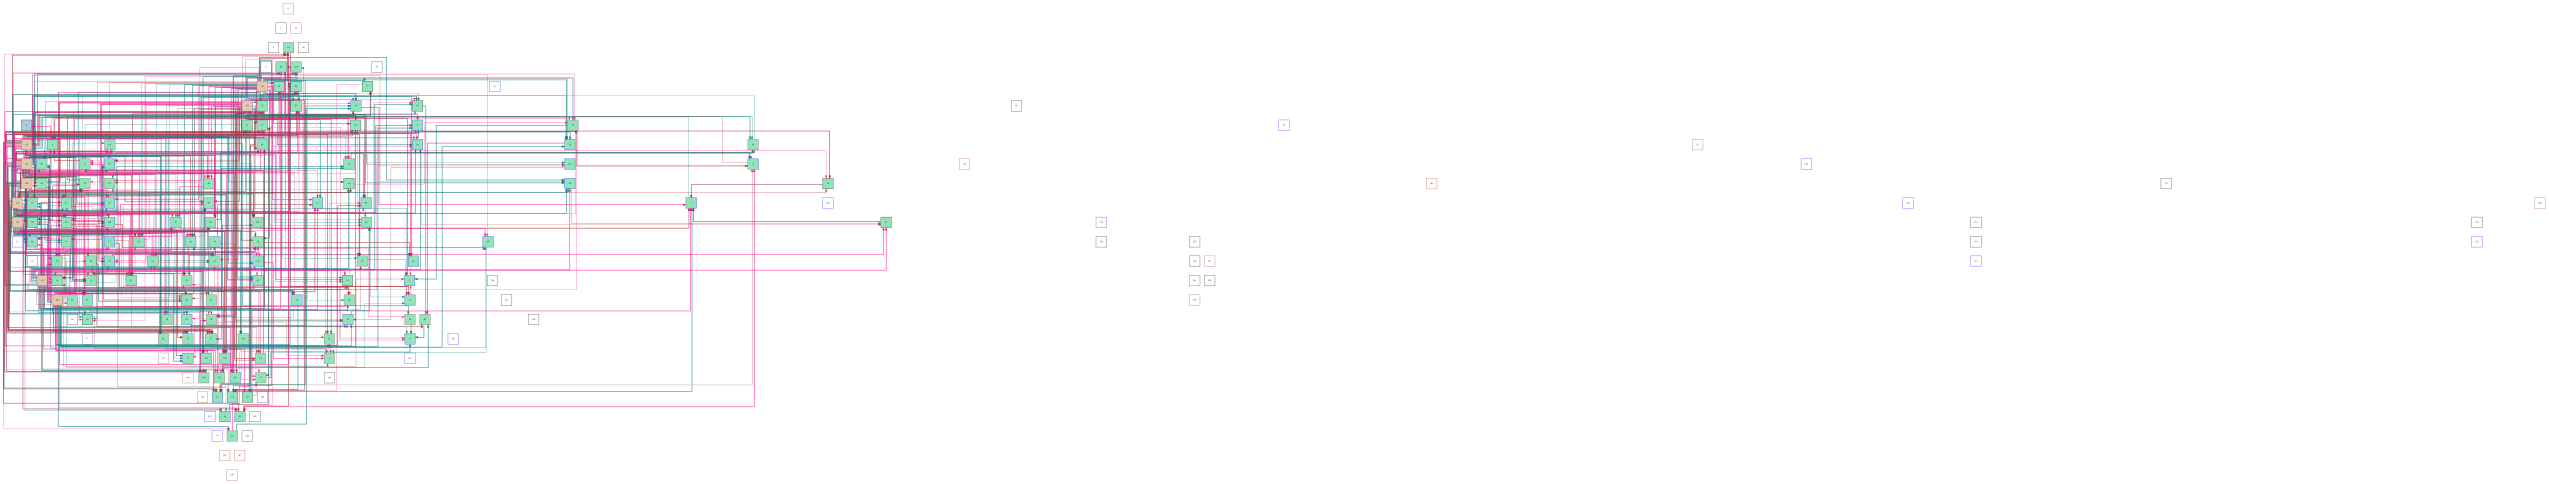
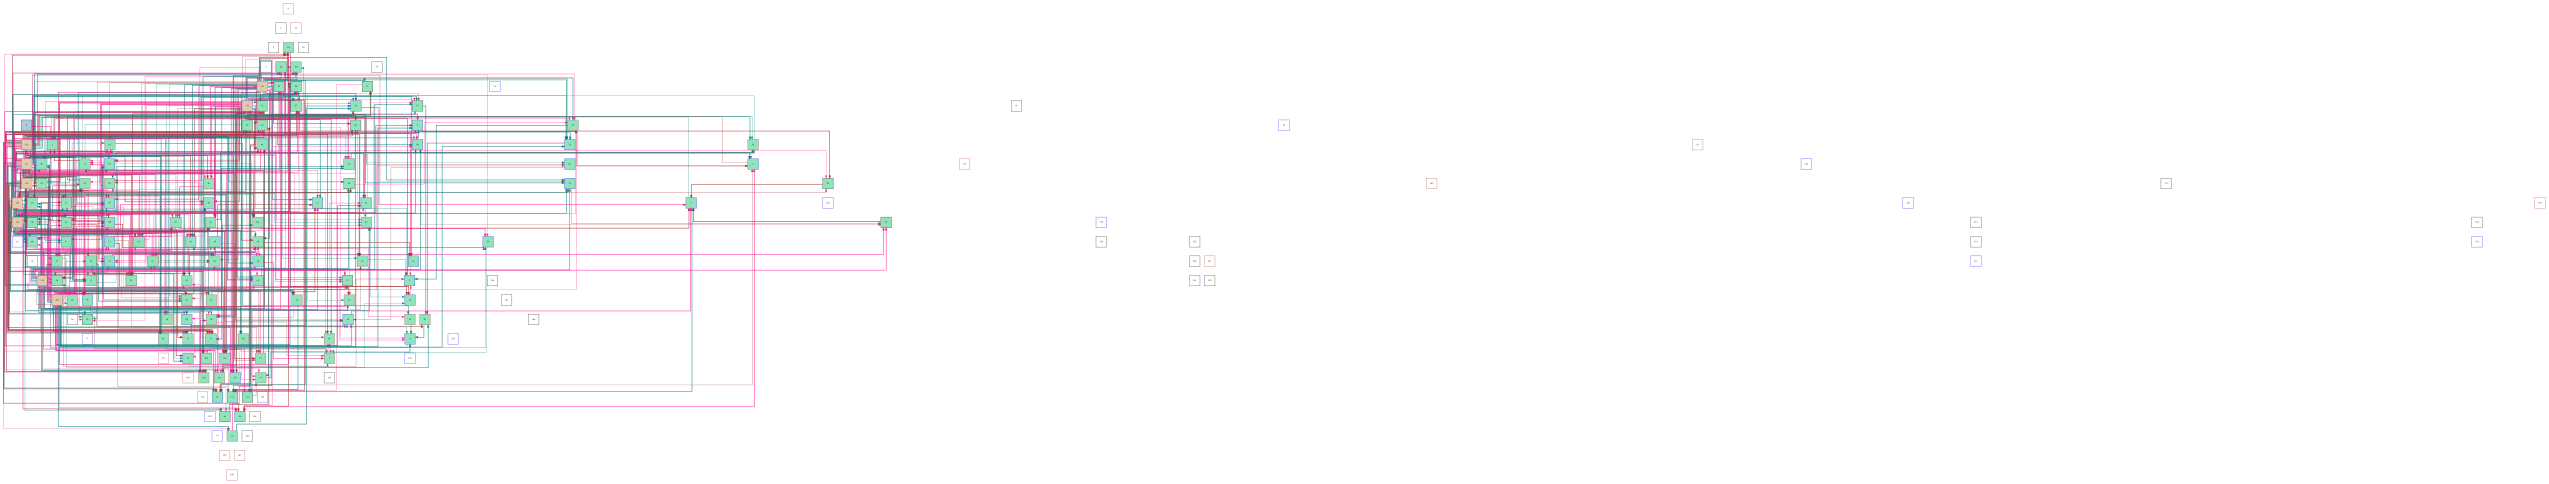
(209, 90) -> (210, 90)
(273, 159) -> (273, 159)
(341, 218) -> (341, 218)
(297, 300) -> (297, 300)
(1195, 300) -> none
